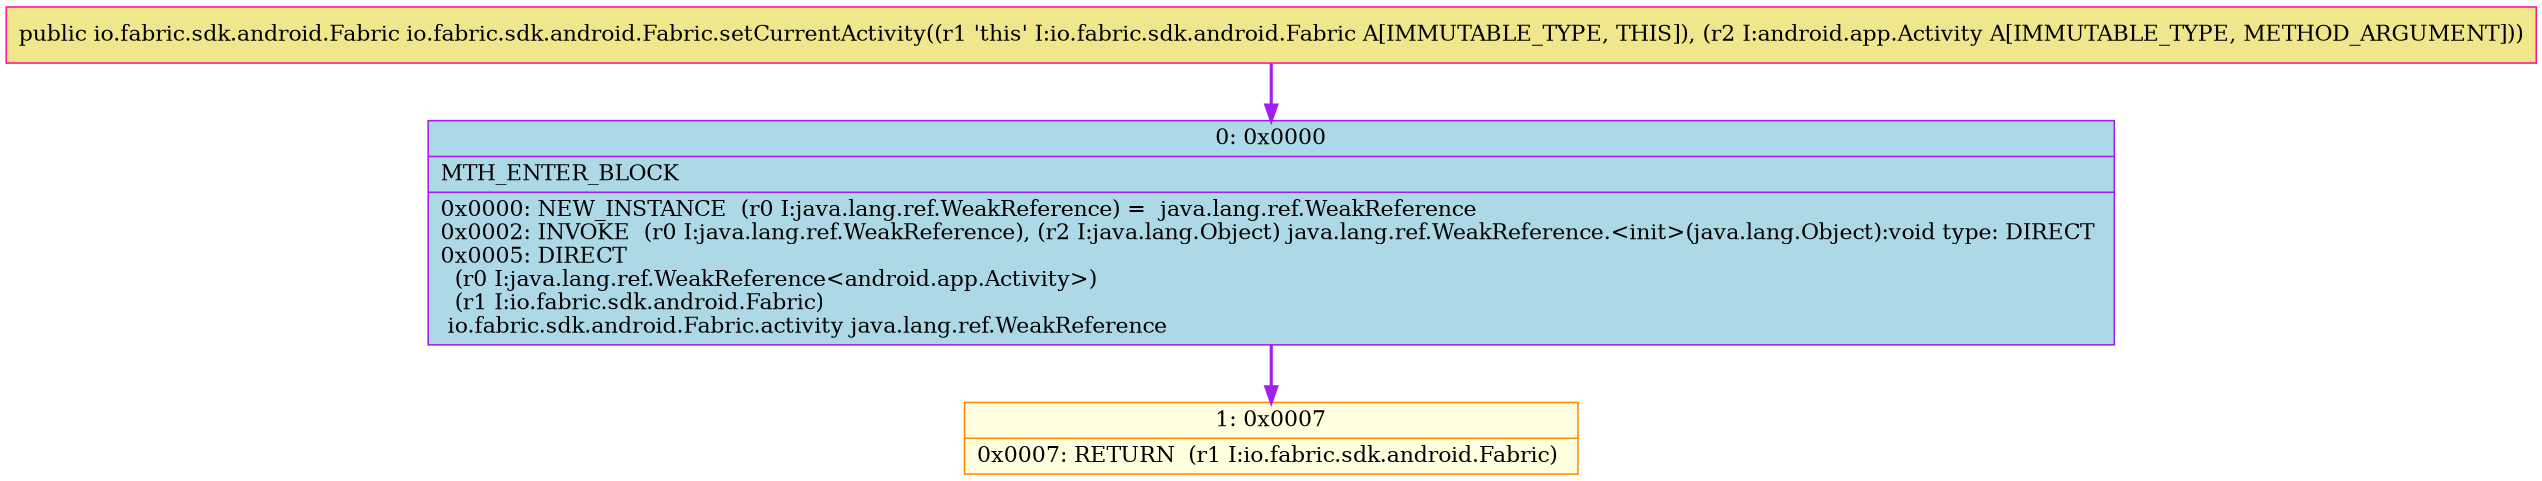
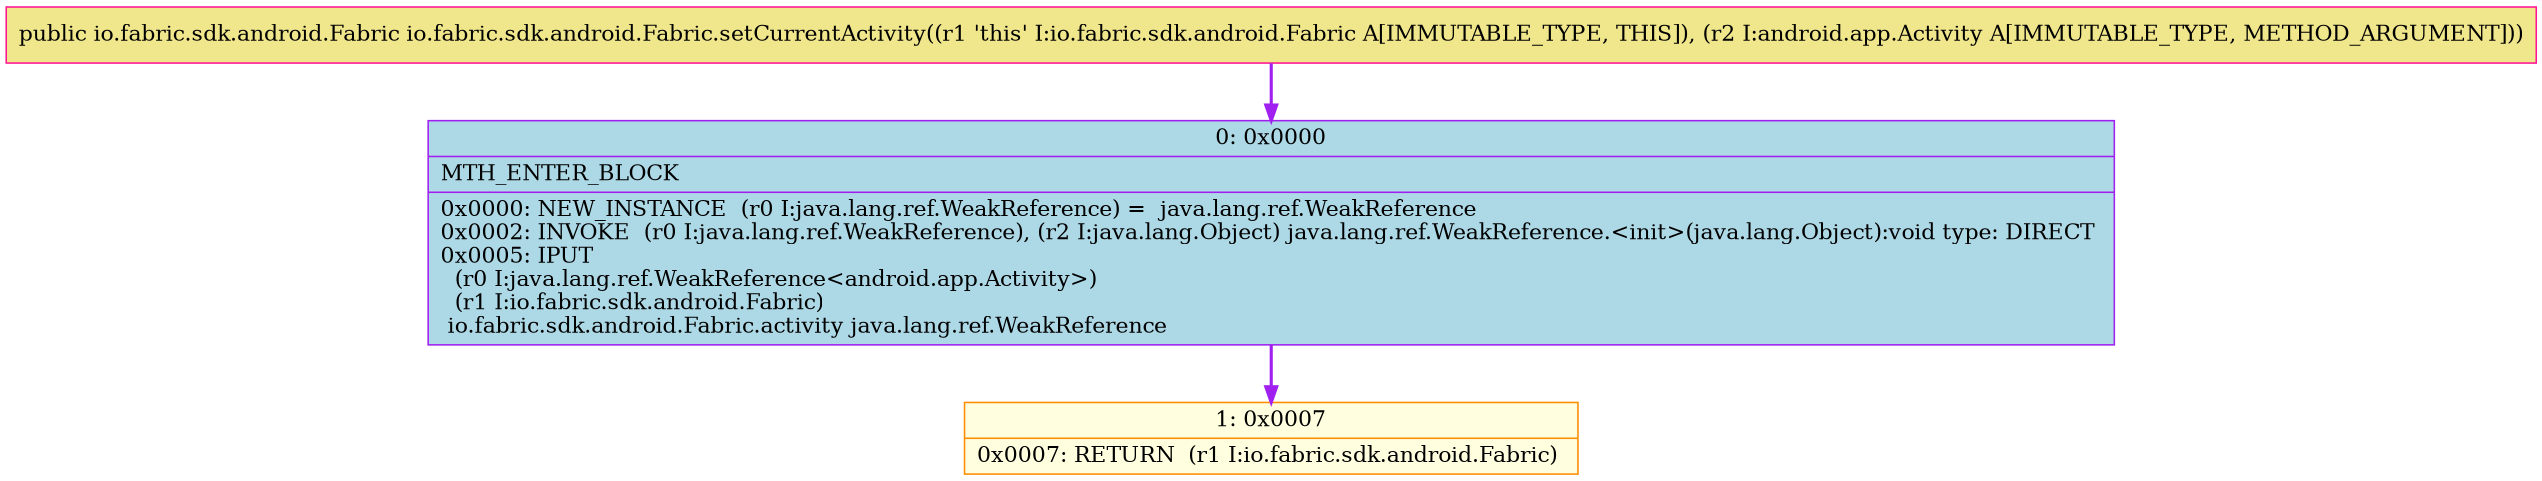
(541, 256) -> (524, 256)
